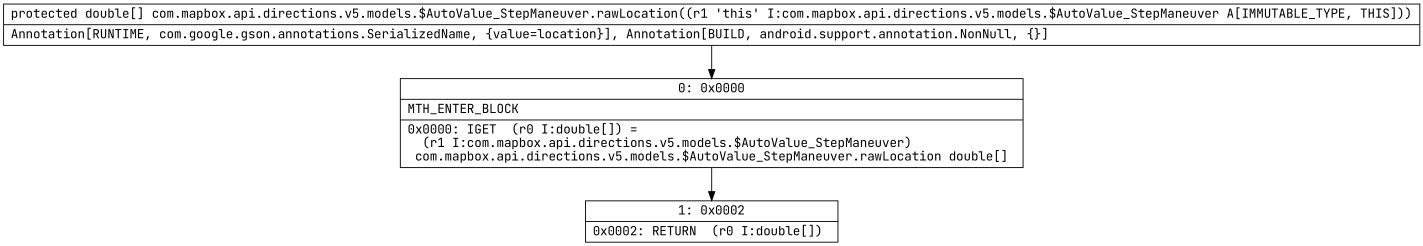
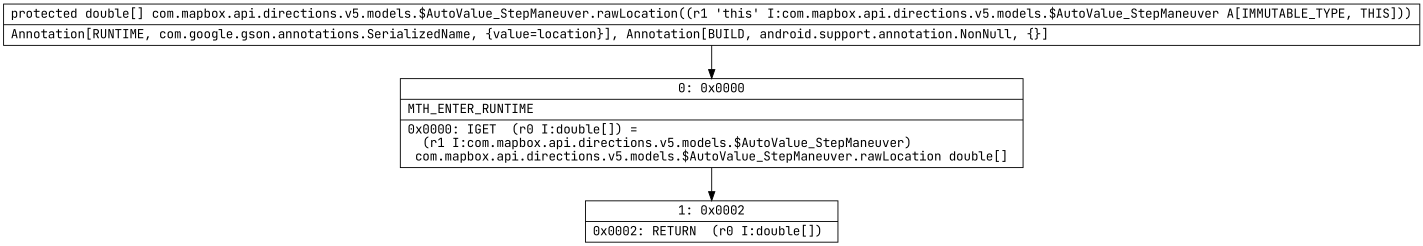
(463, 109) -> (471, 109)
